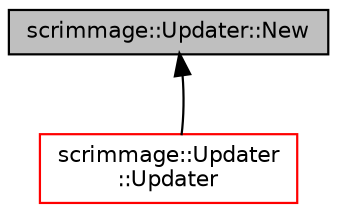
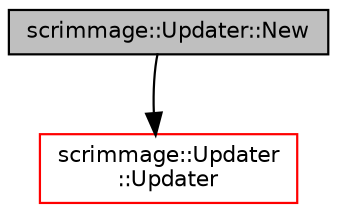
(184, 105) -> (154, 83)
